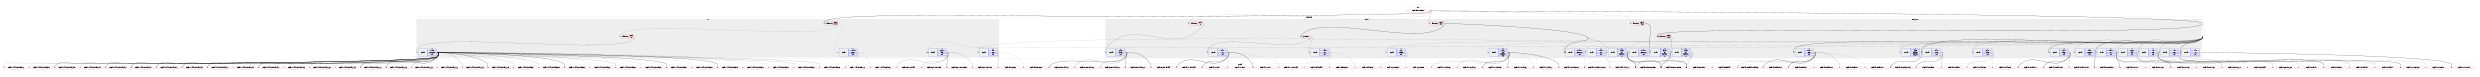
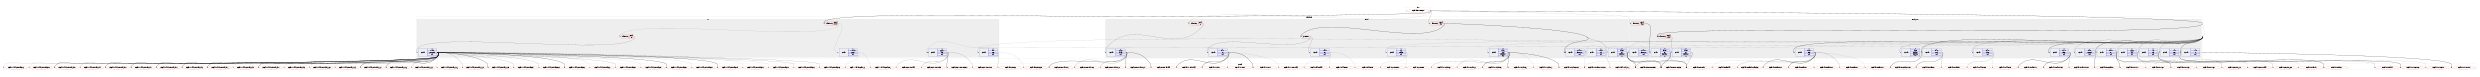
(1342, 68) -> (1342, 68)
(2260, 68) -> (2260, 68)
(2362, 68) -> none
